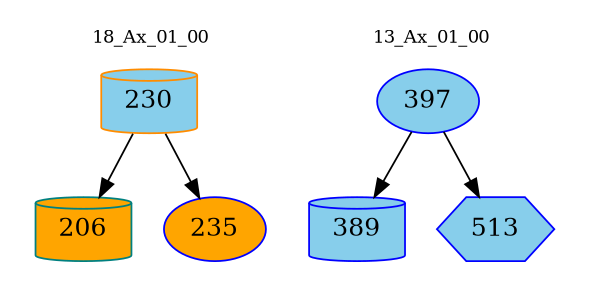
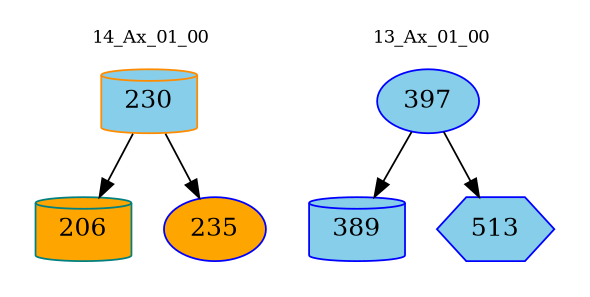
(151, 38) -> (151, 38)
